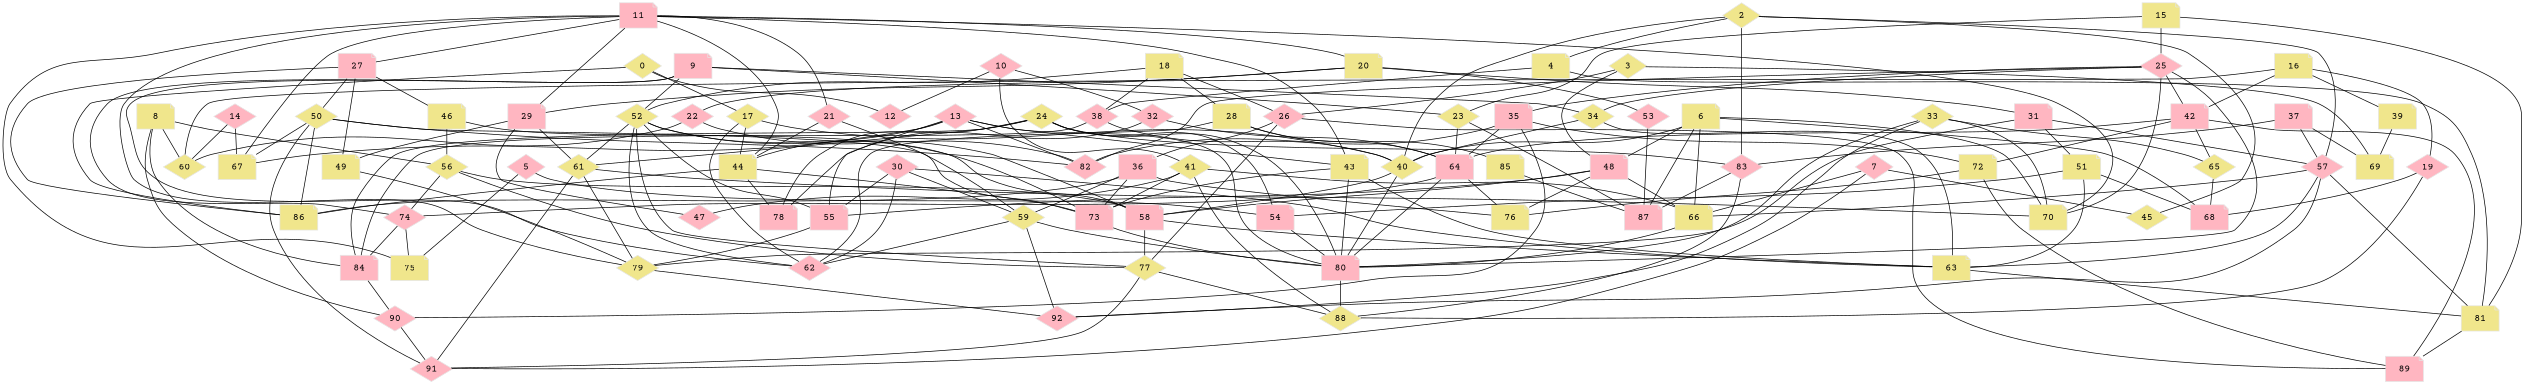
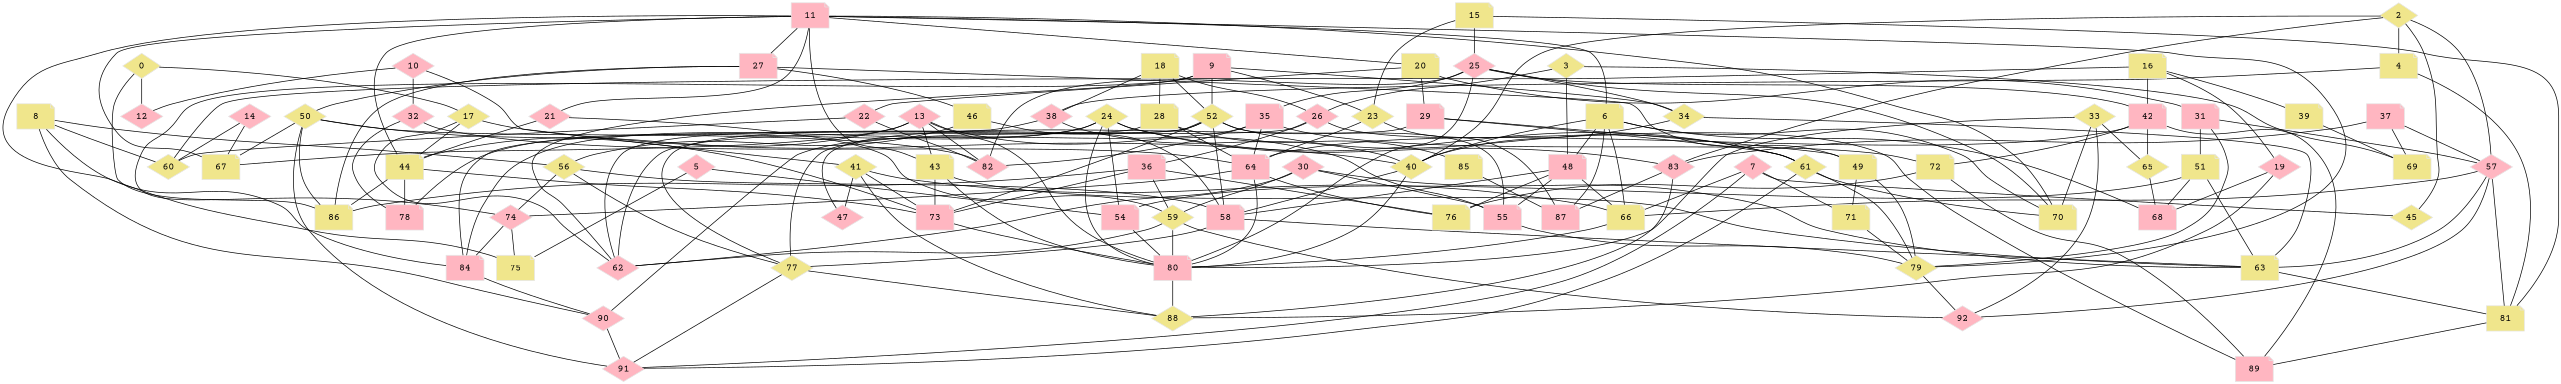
(585, 64) -> (1238, 26)
(1648, 116) -> none
none -> (1851, 217)
